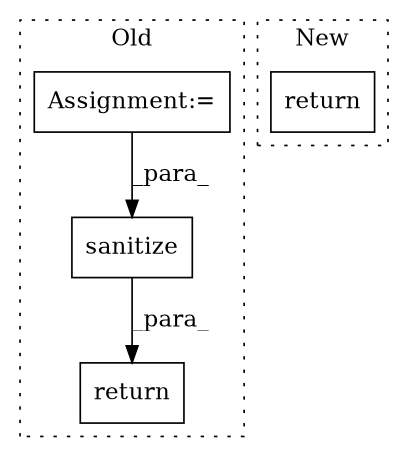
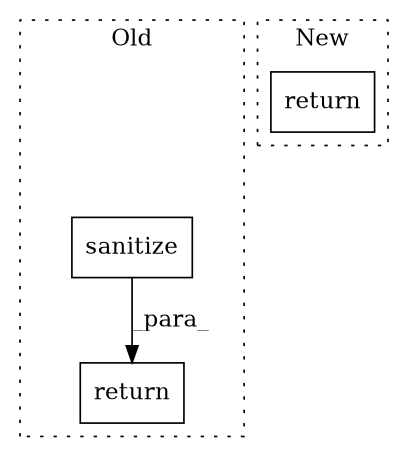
(132, 102) -> none
